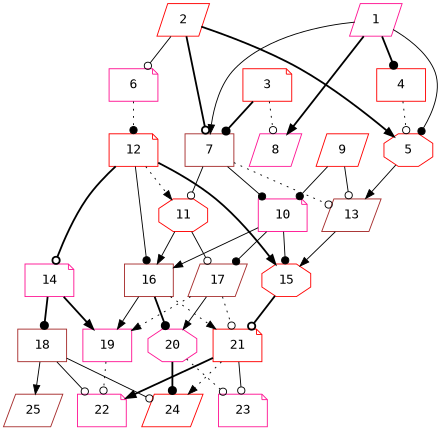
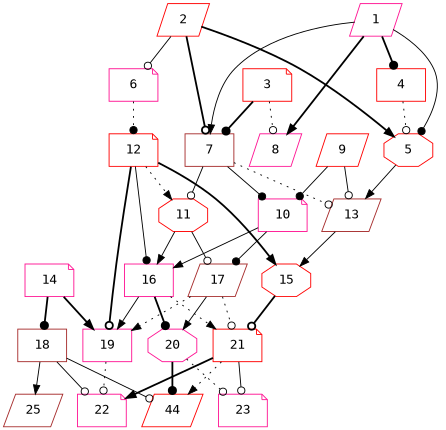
(81, 208) -> (119, 244)
(284, 244) -> none
(149, 280) -> (149, 280)
(172, 410) -> (172, 410)
